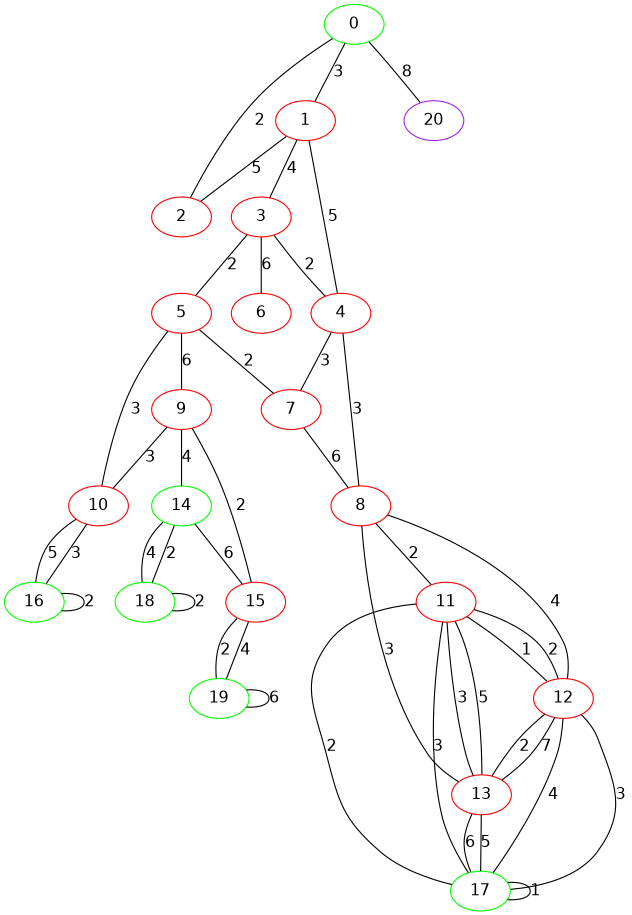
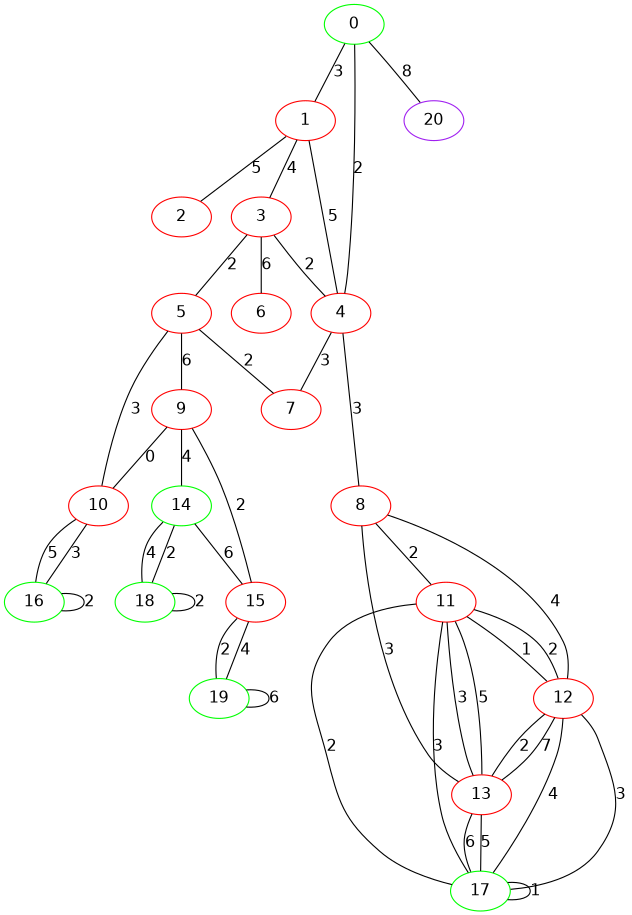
(249, 107) -> (354, 169)
(151, 458) -> (151, 458)
(326, 458) -> none
